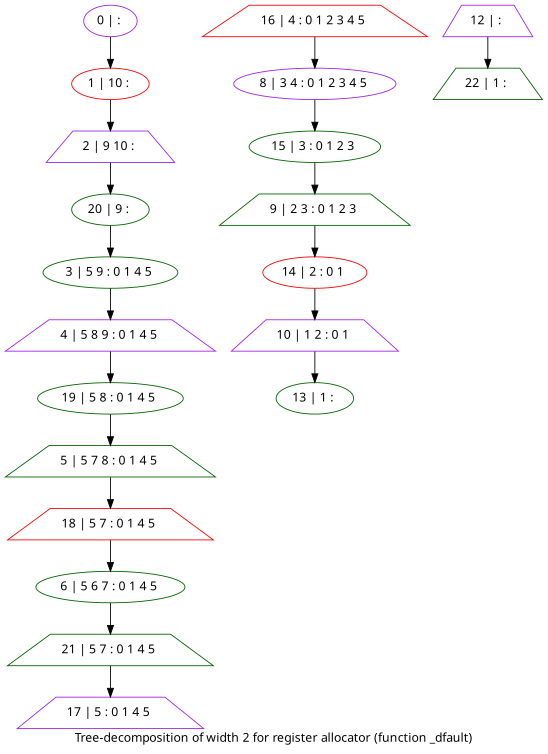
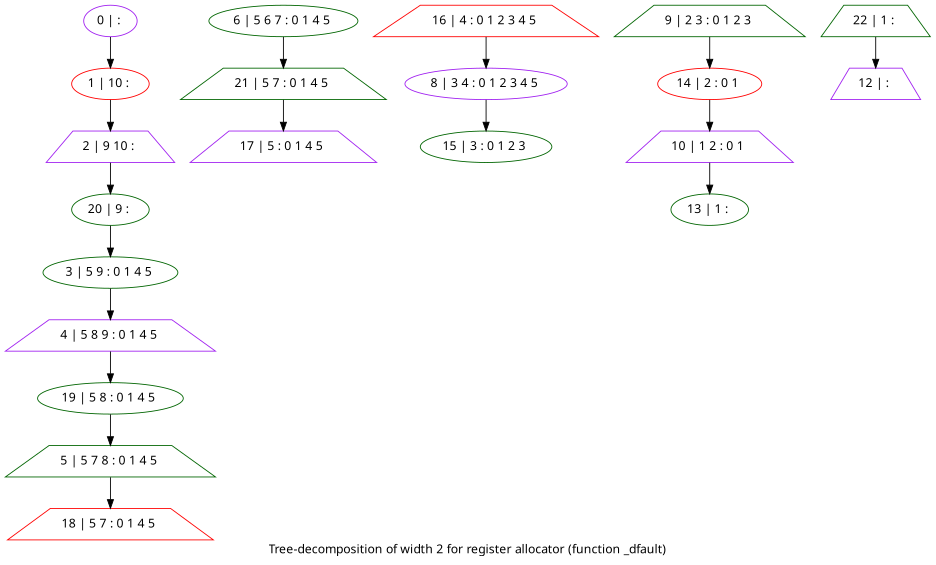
(488, 48) -> (876, 48)
(315, 174) -> none
(110, 551) -> none
